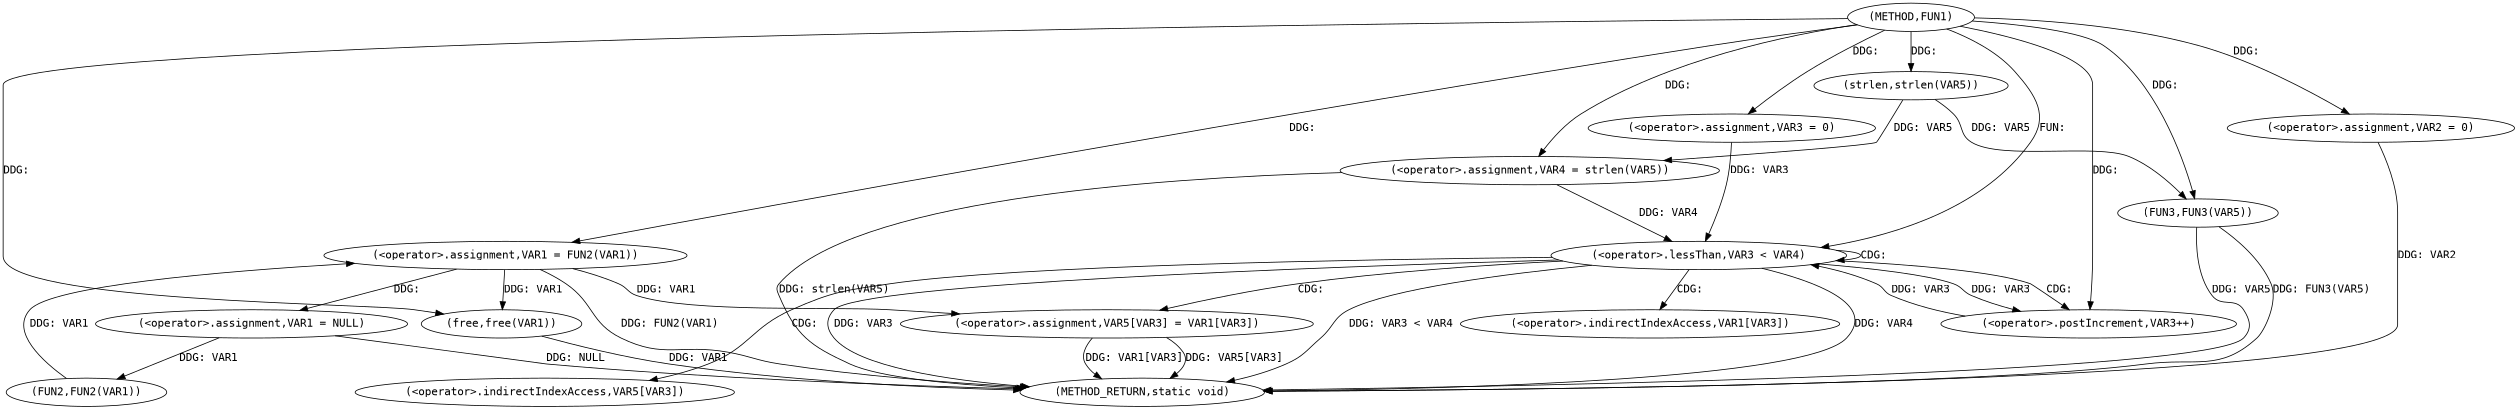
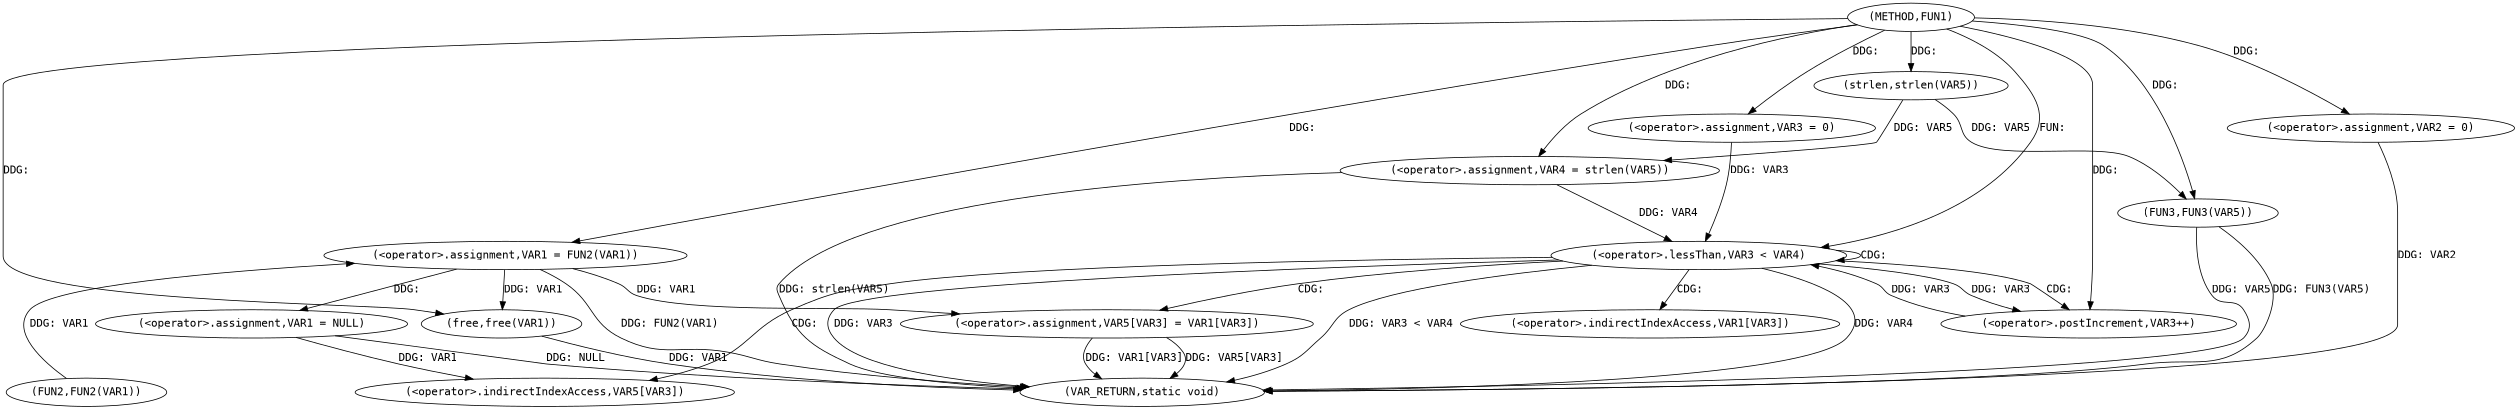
(172, 357) -> (380, 360)
(1142, 392) -> (1142, 392)
